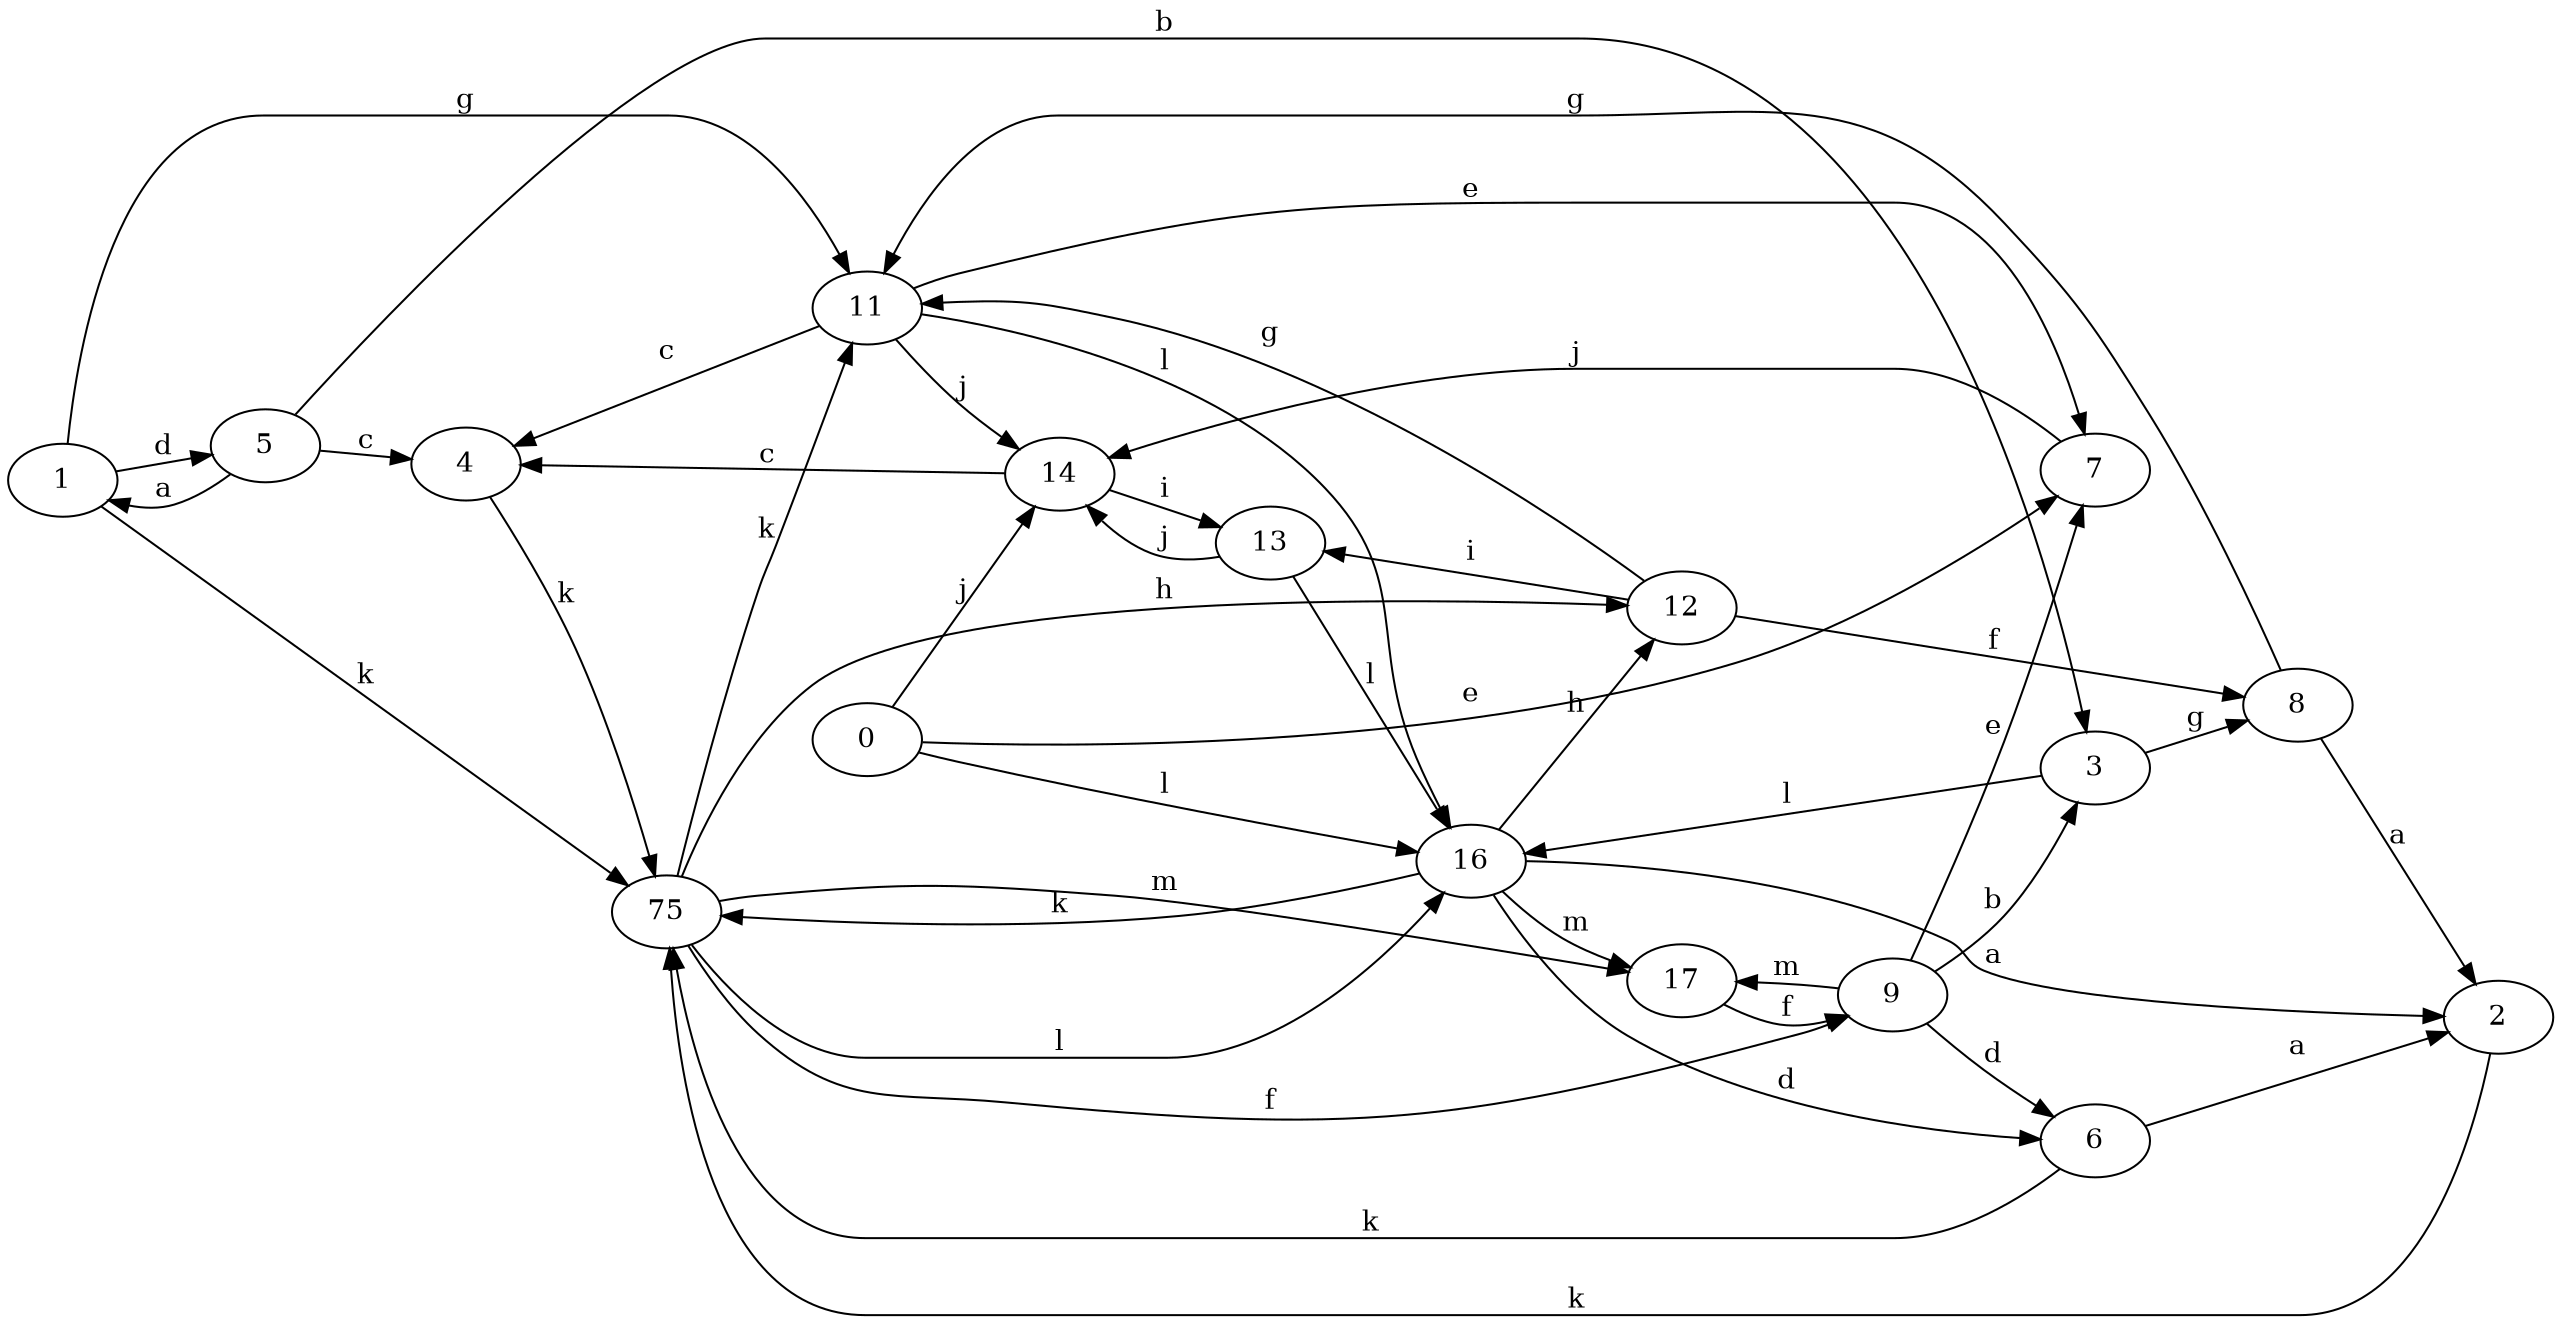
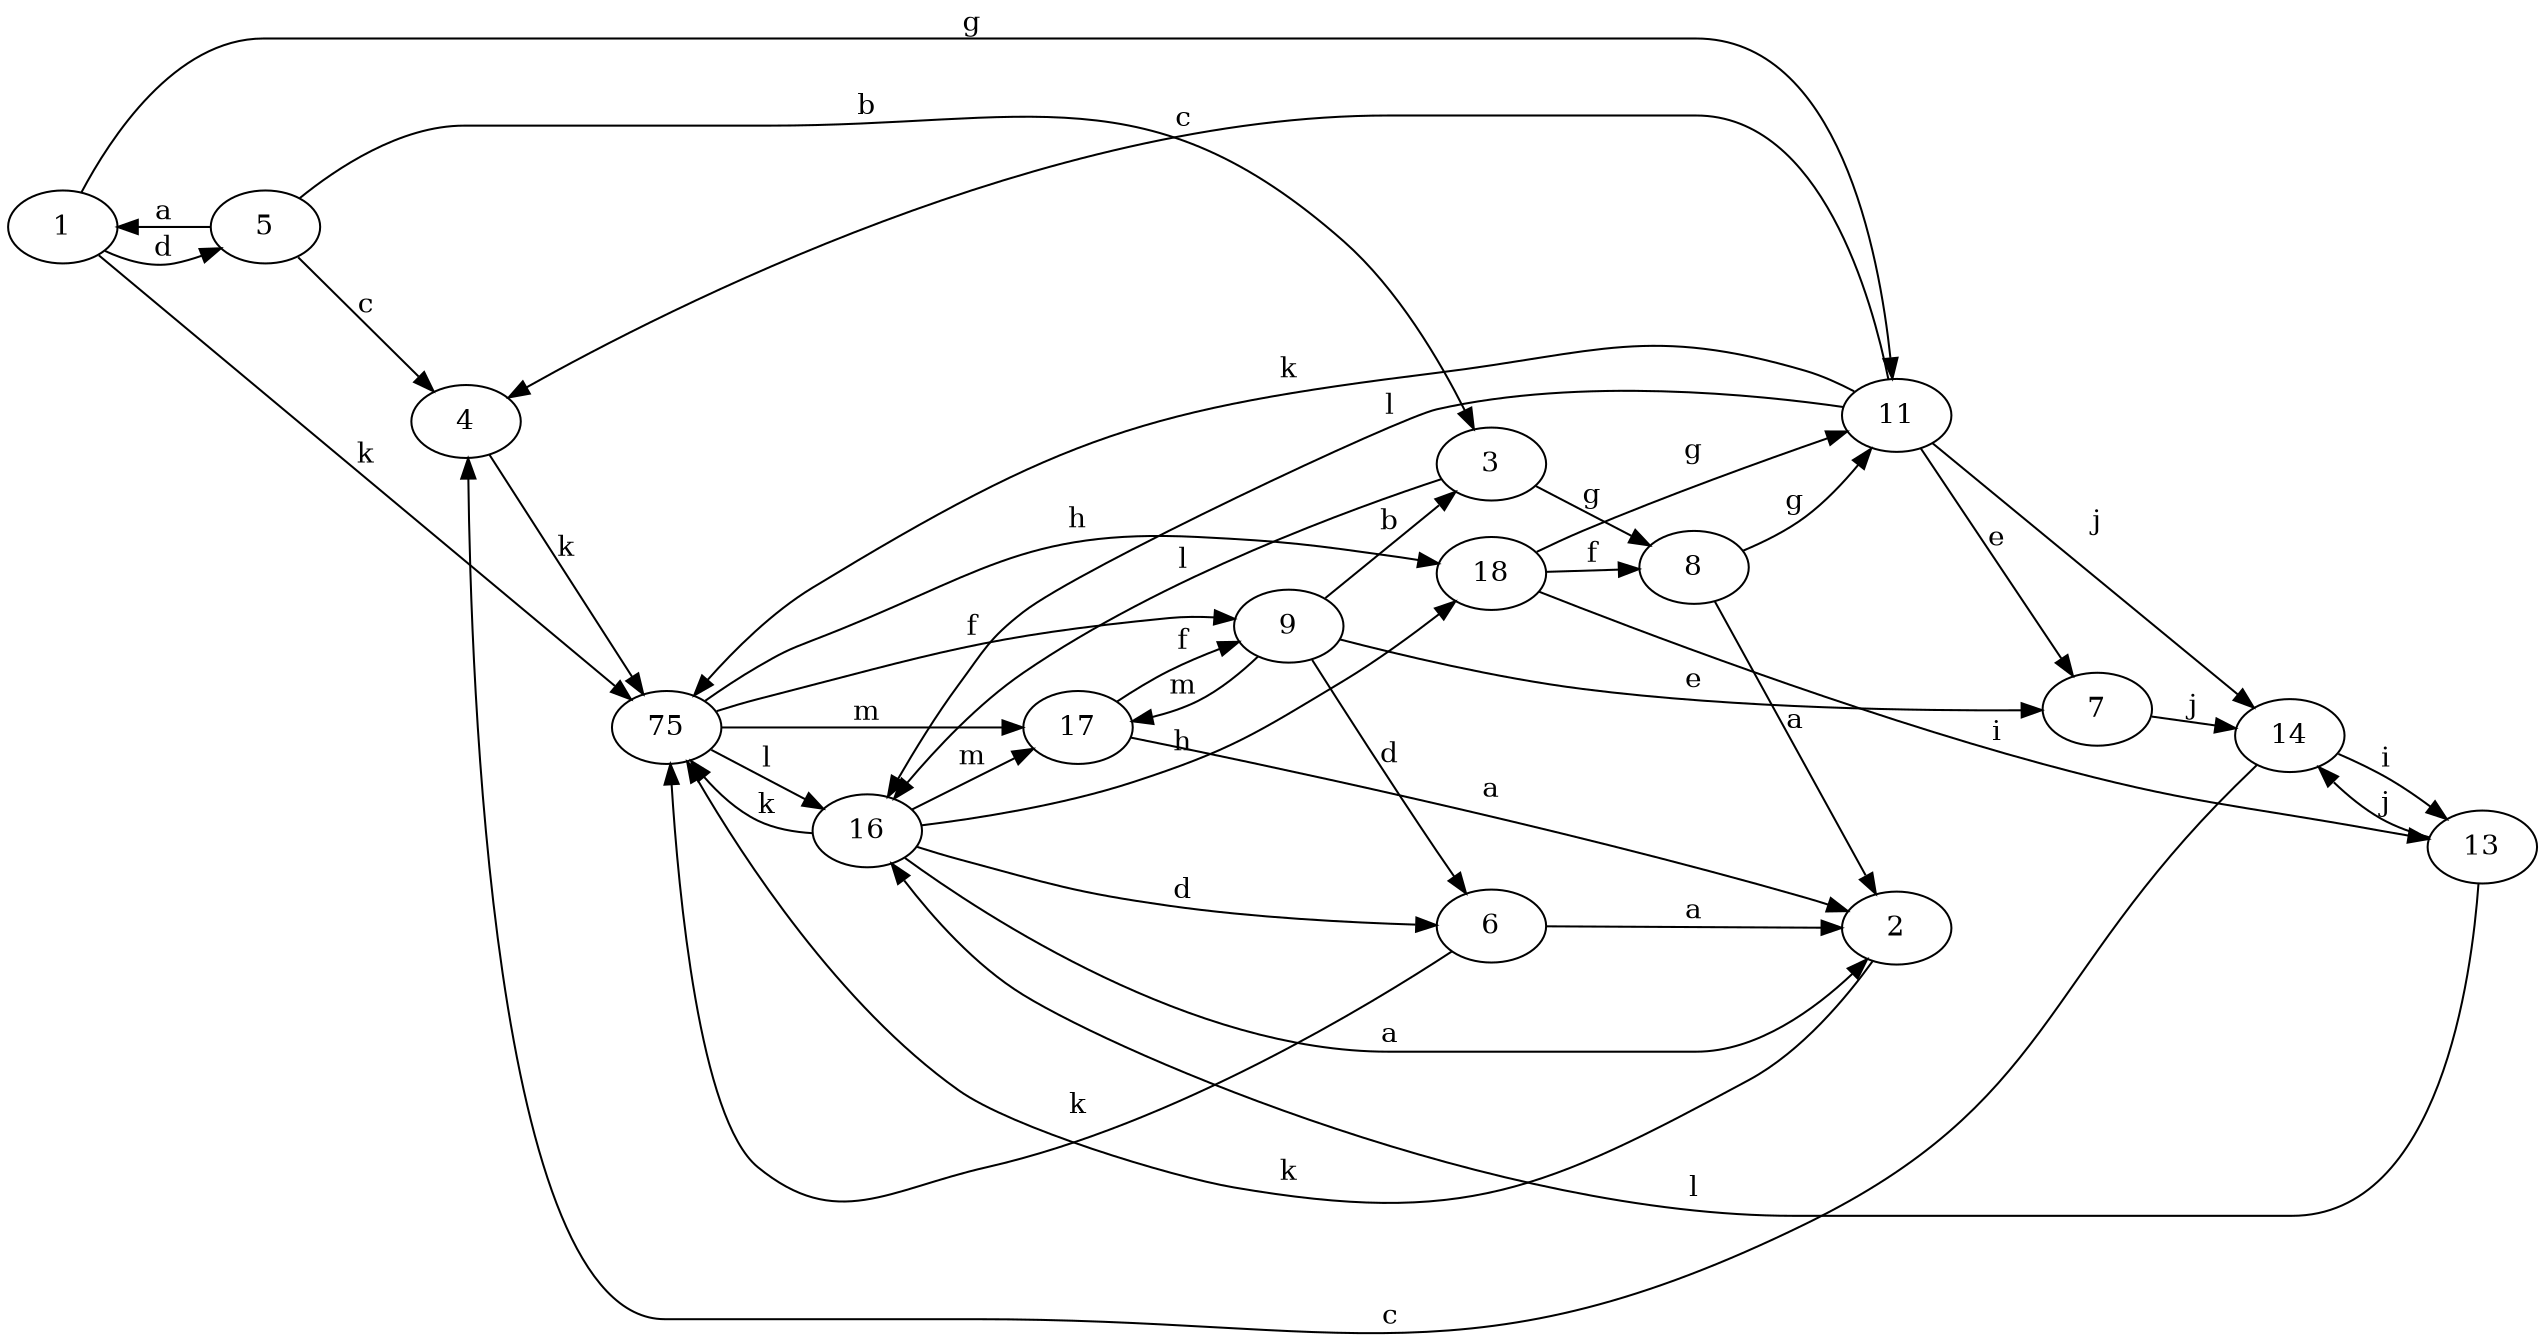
(1682, 608) -> (1491, 573)
(750, 616) -> (1248, 401)
(867, 740) -> none
none -> (1481, 814)
